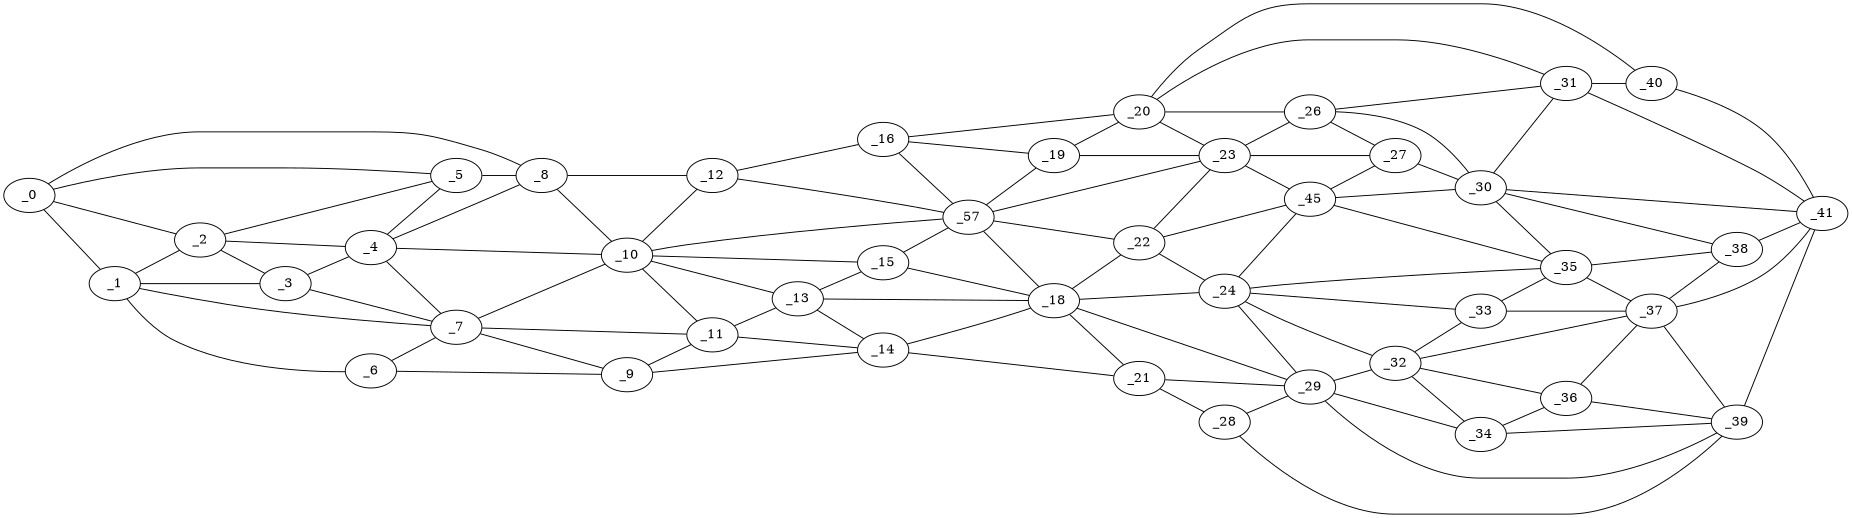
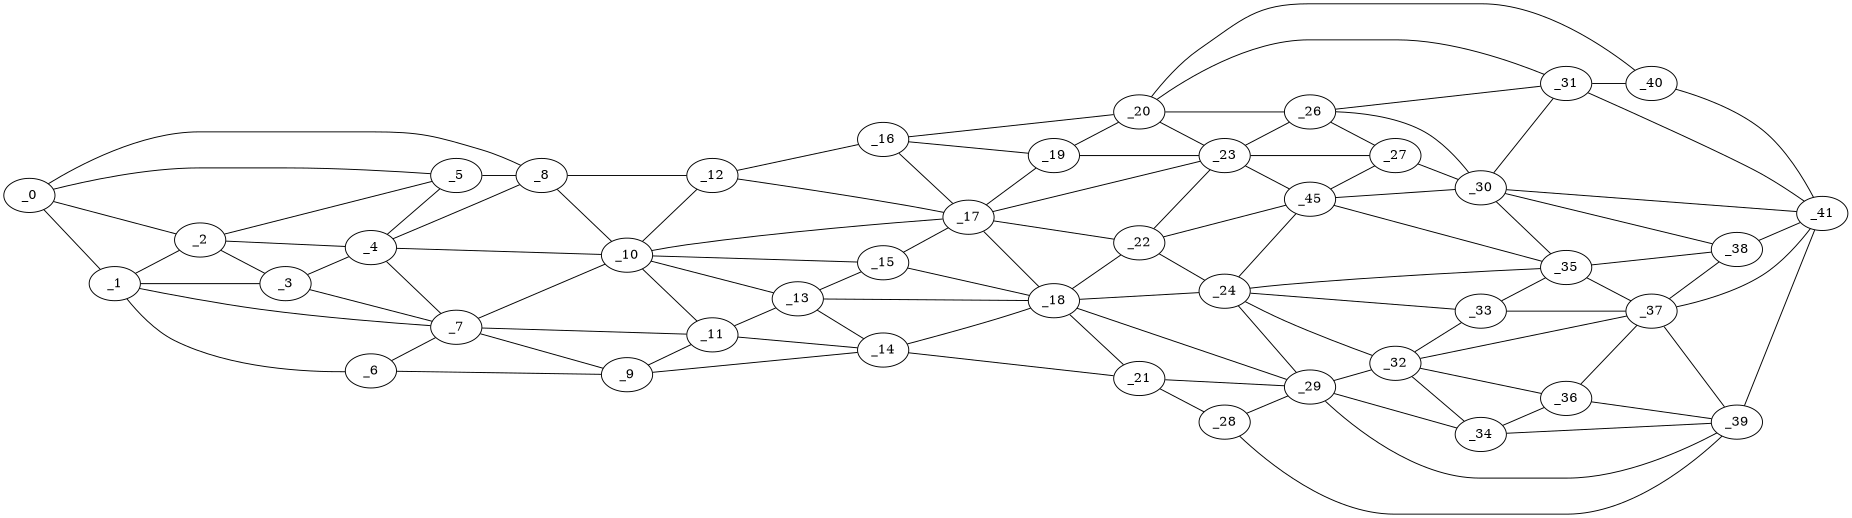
(969, 217) -> (969, 217)
